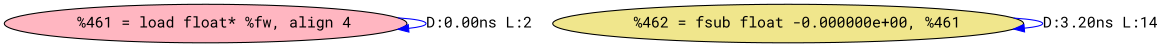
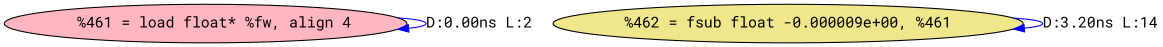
(788, 24) -> (788, 24)
